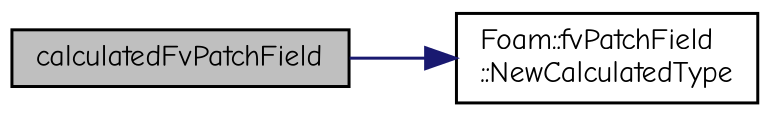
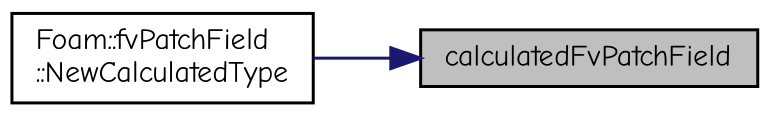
(388, 58) -> (352, 58)
